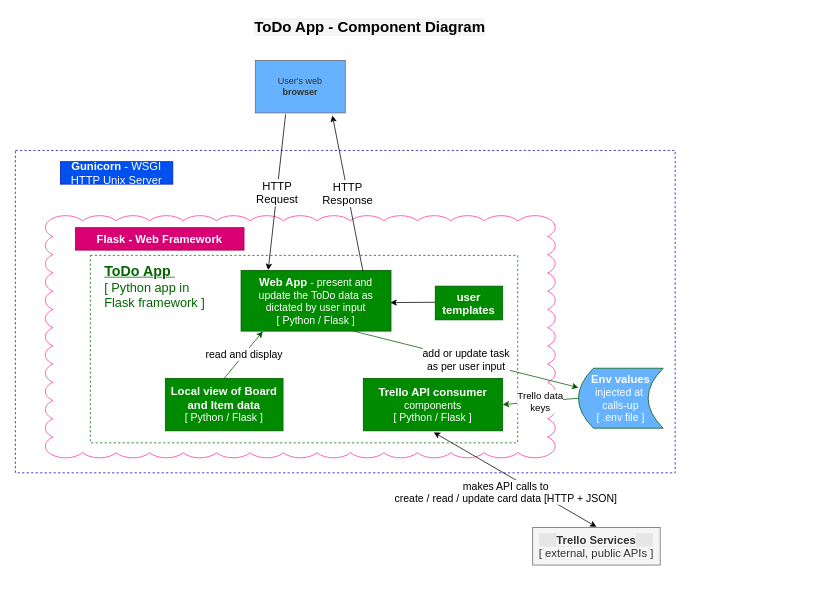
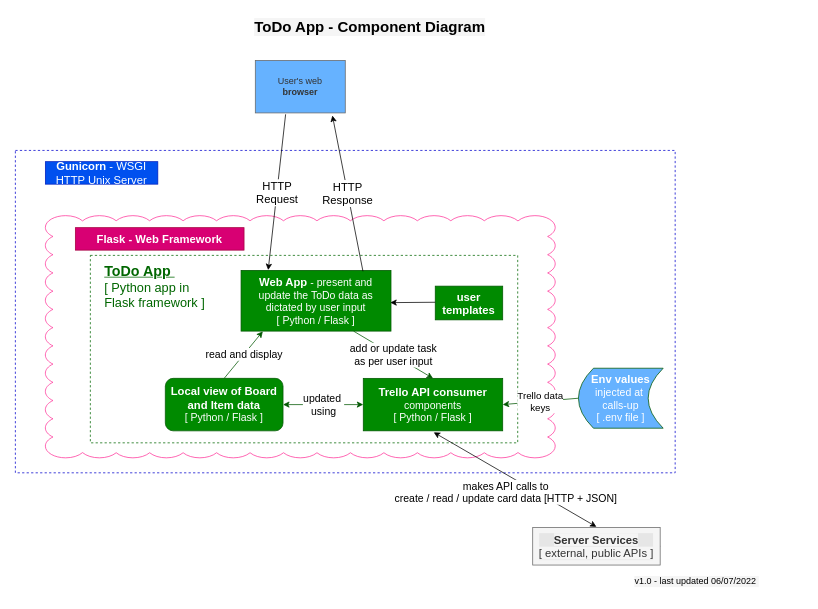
(117, 173) -> (102, 173)
(409, 345) -> (391, 353)
(224, 405) -> (224, 405)
none -> (300, 405)
(597, 546) -> (597, 546)
none -> (697, 582)
